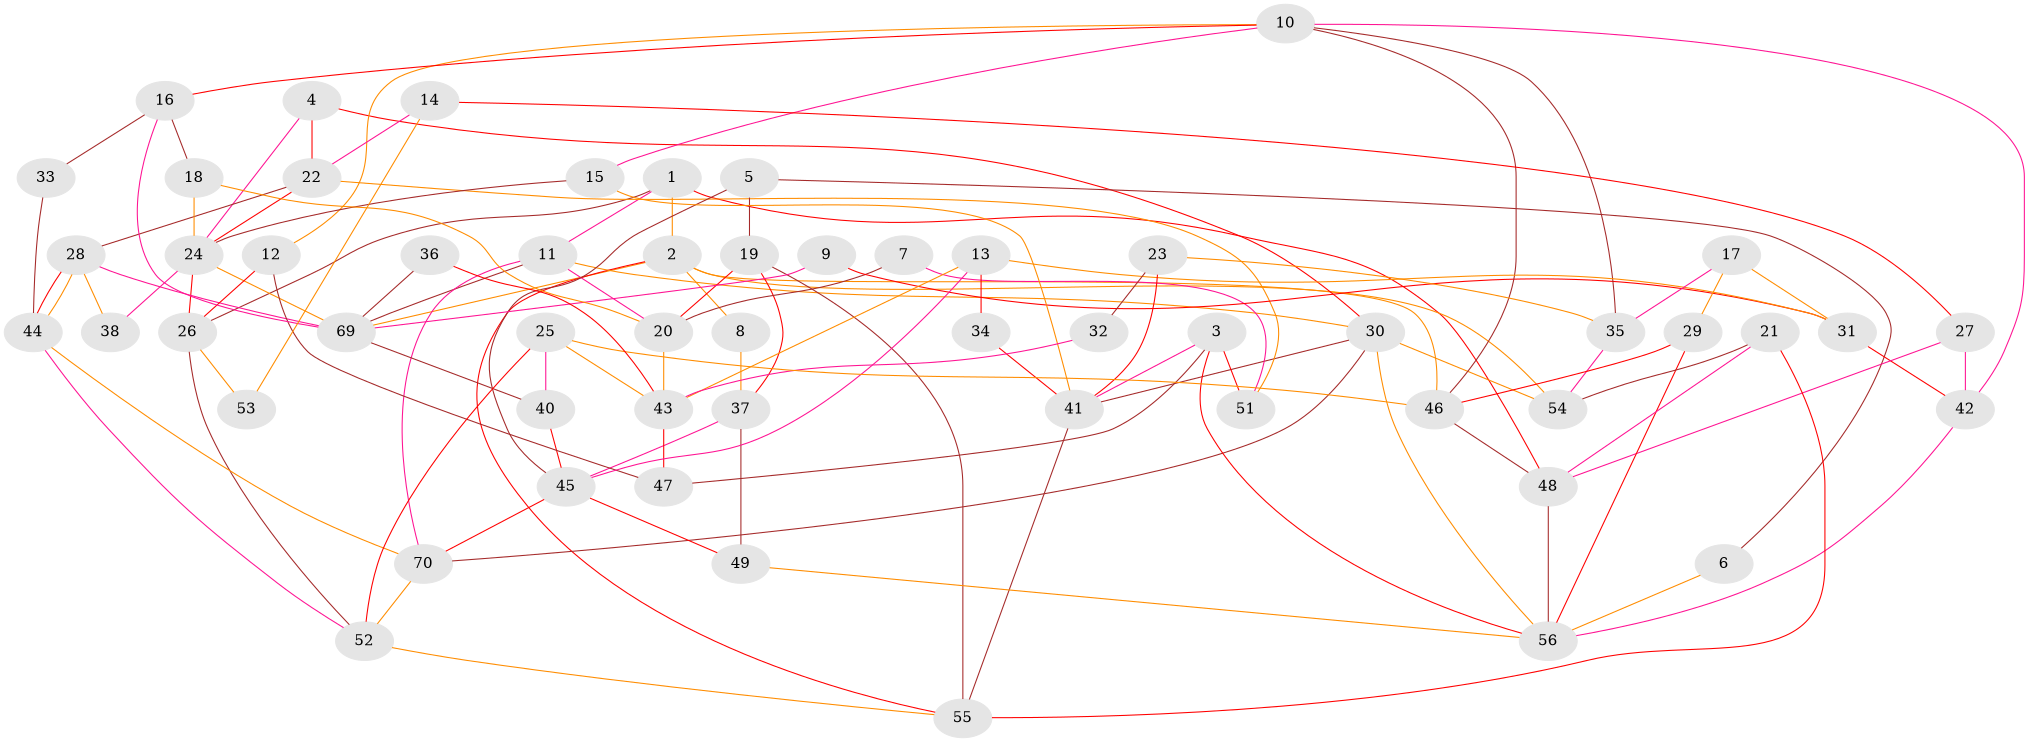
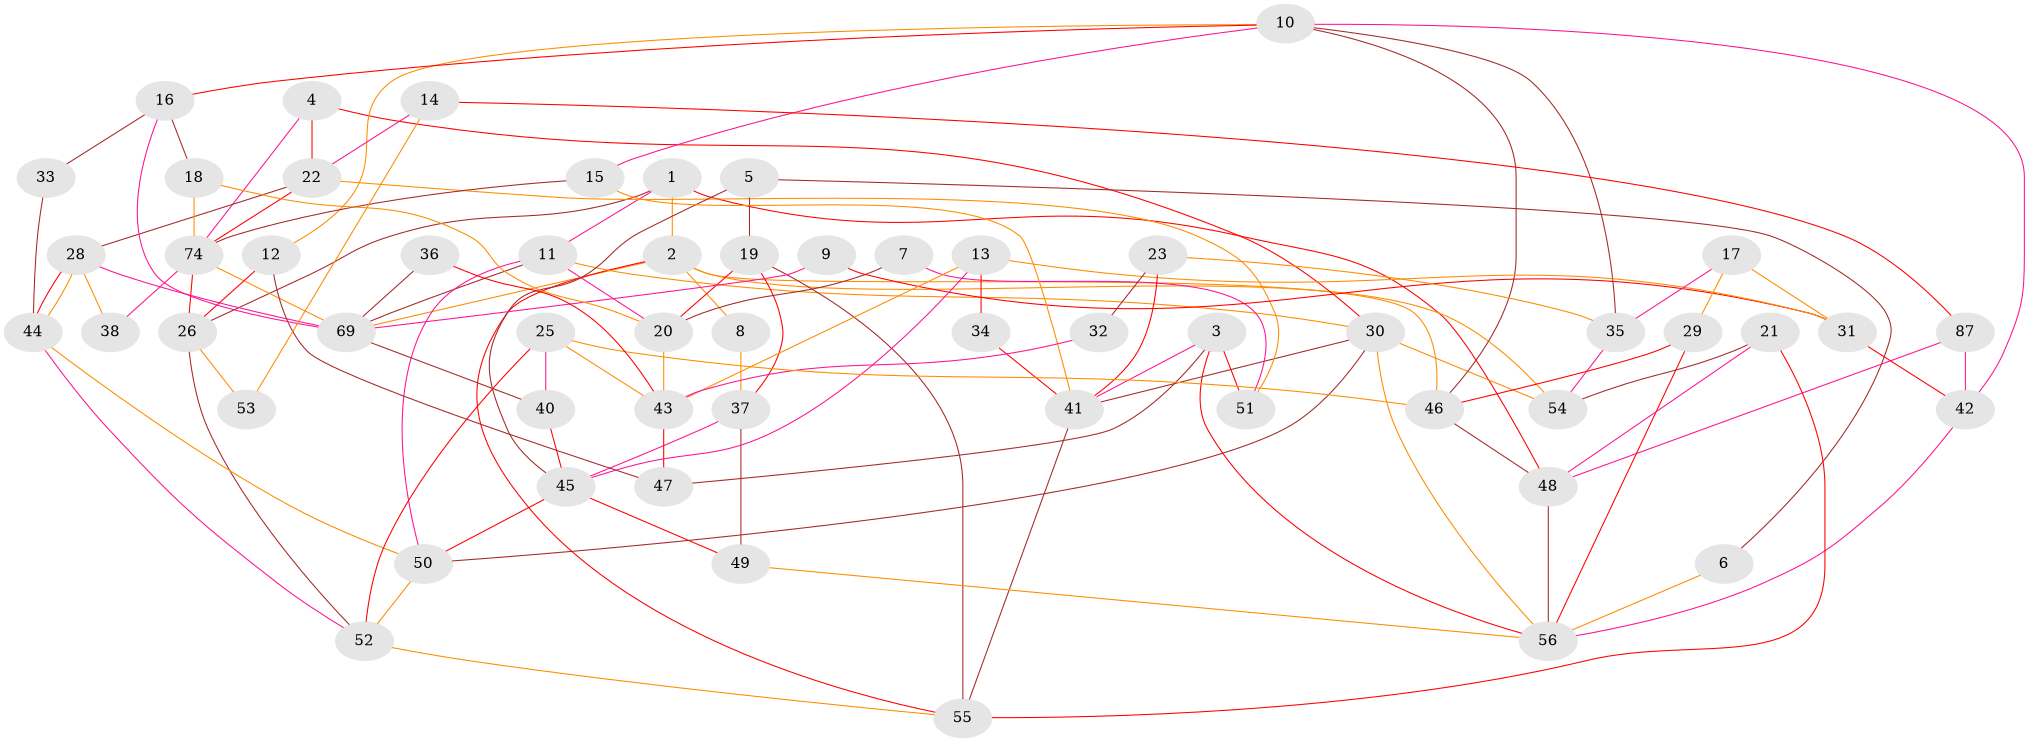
(194, 255) -> (194, 255)
(1965, 332) -> (1965, 332)
(424, 564) -> (424, 564)
